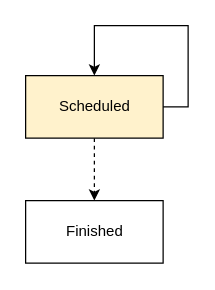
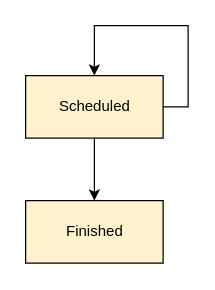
(94, 165) -> (94, 165)
(94, 232) -> (94, 232)
